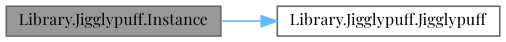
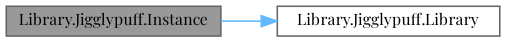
(389, 21) -> (389, 21)
